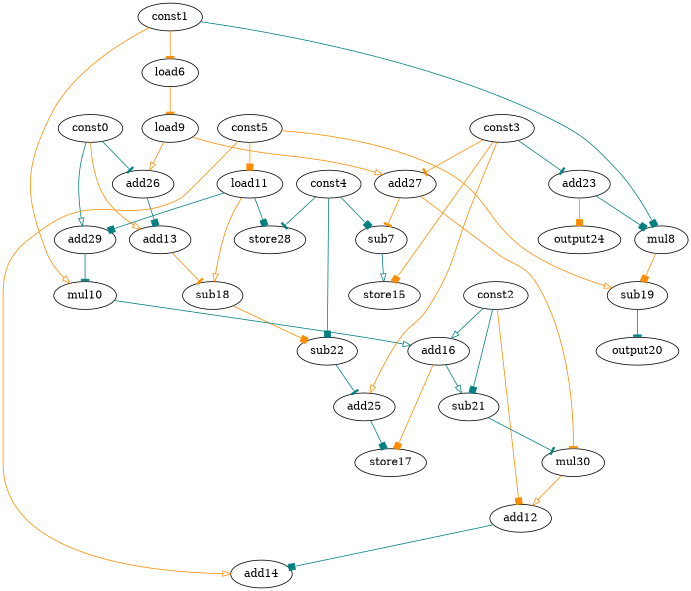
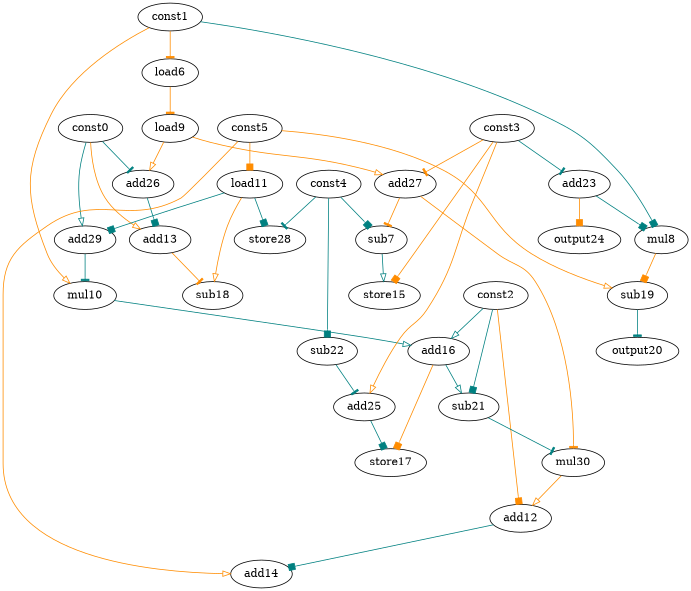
(255, 316) -> none
